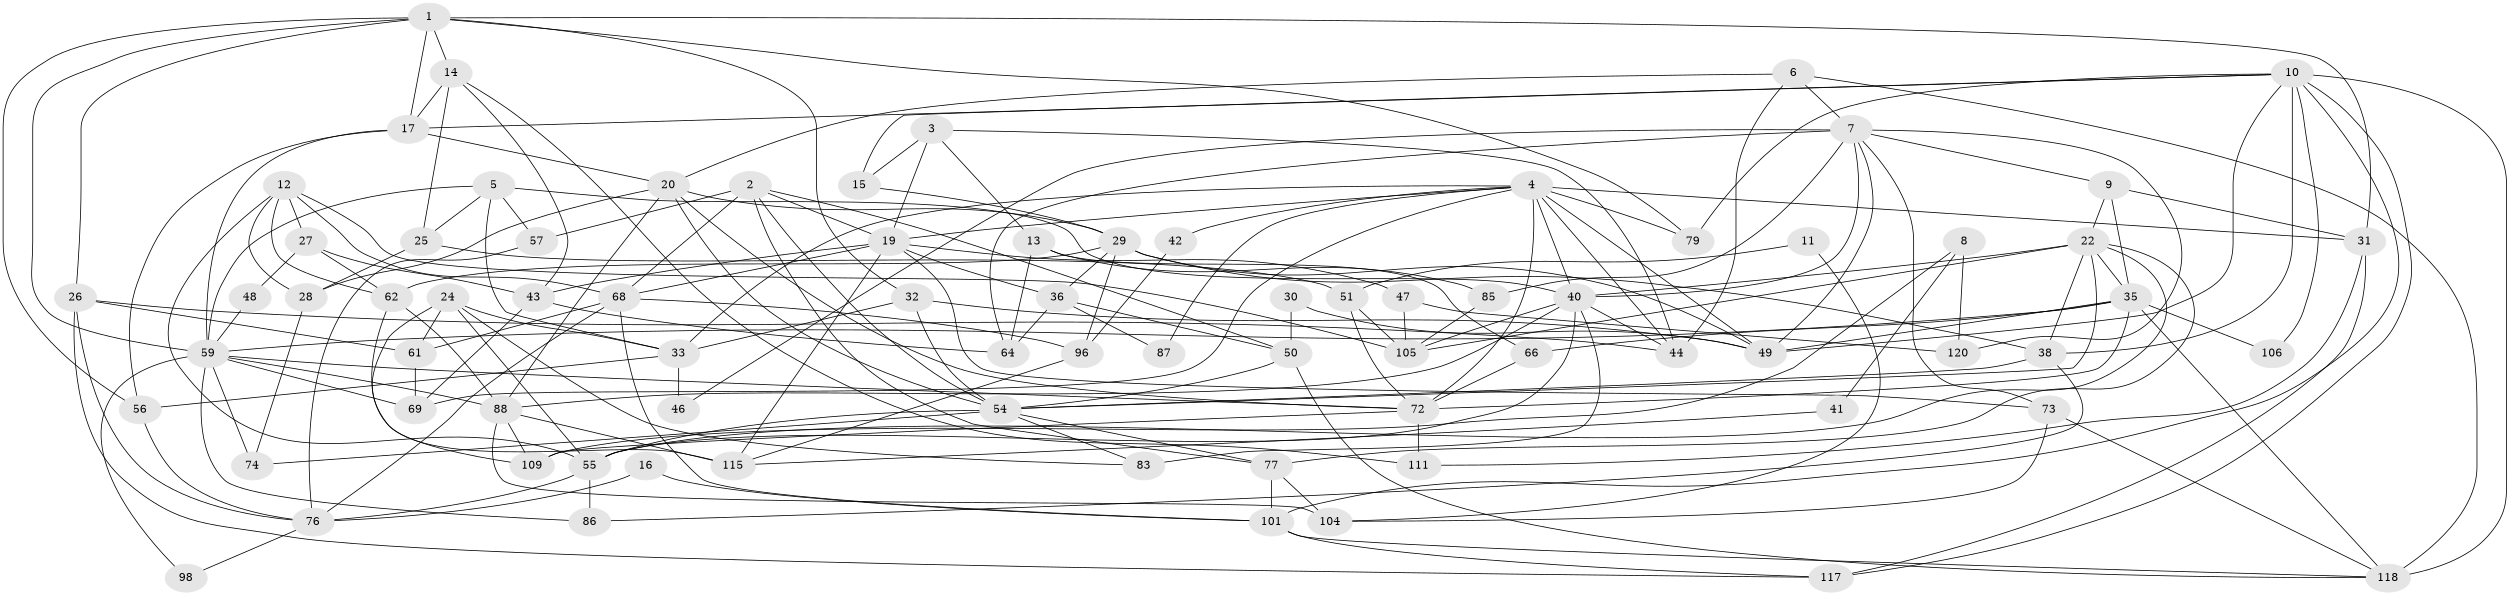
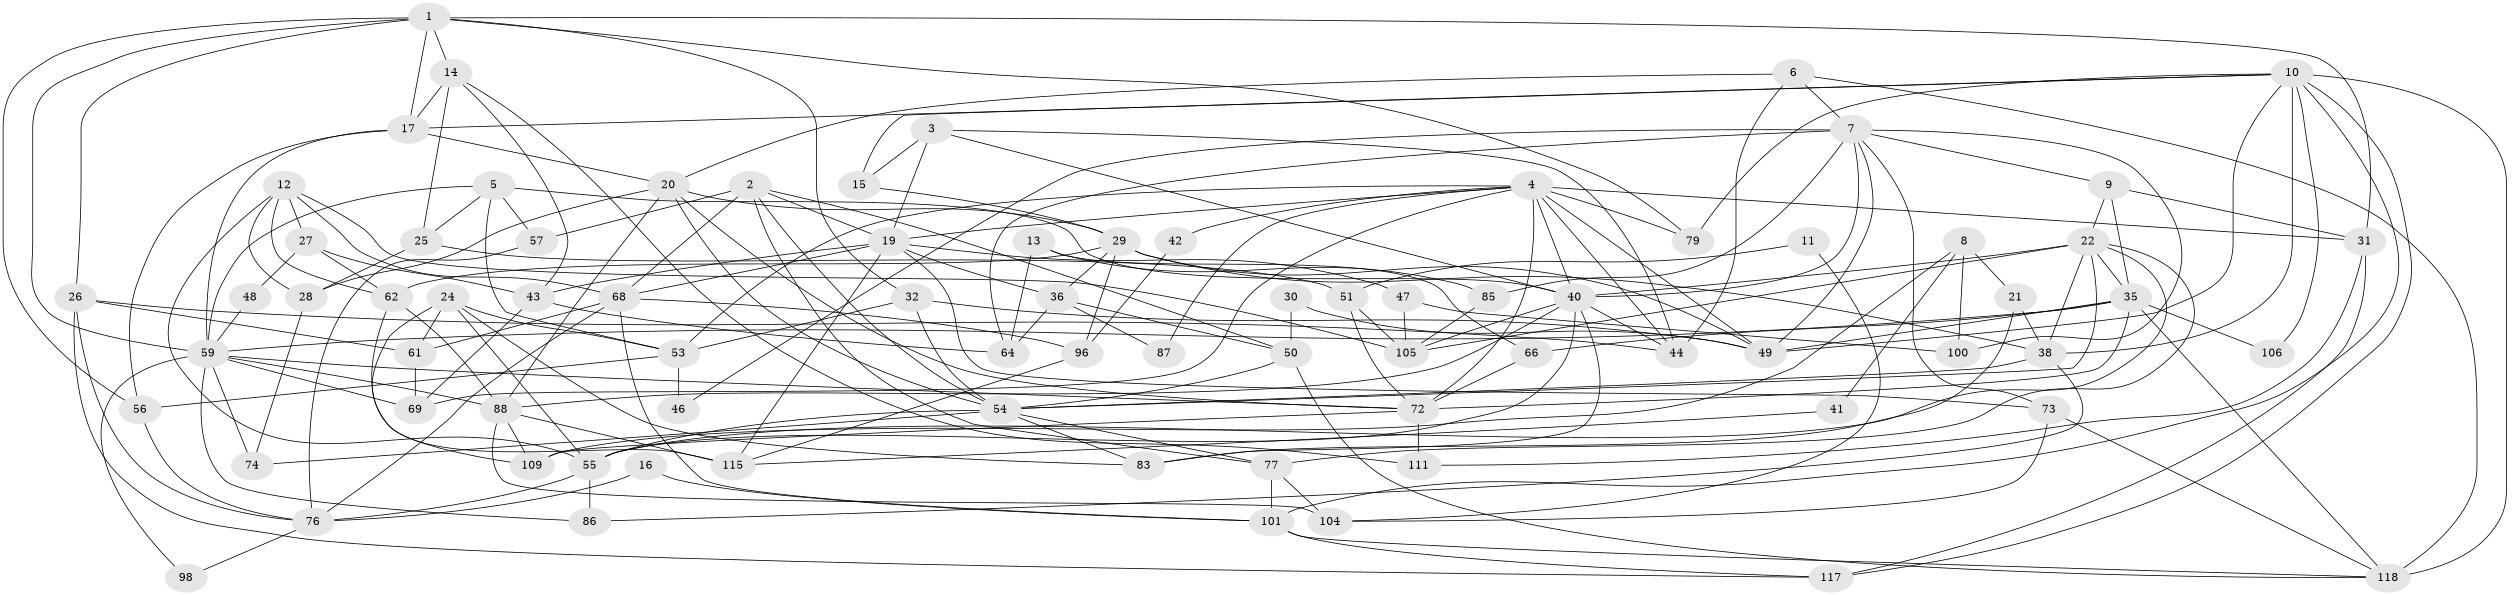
(983, 185) -> (1208, 202)
none -> (2016, 298)
(679, 354) -> (679, 354)
(1958, 354) -> (1958, 354)
